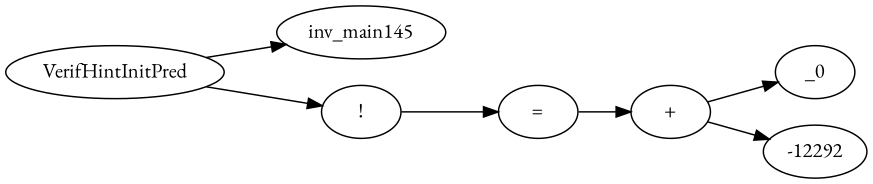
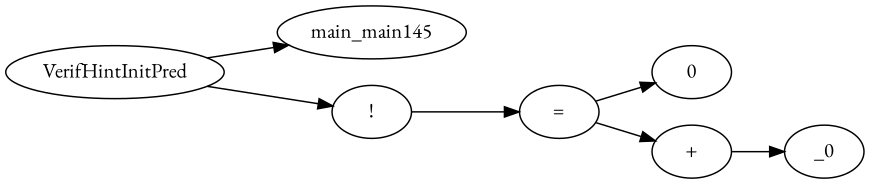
(361, 32) -> (372, 32)
none -> (692, 72)
(815, 152) -> none
